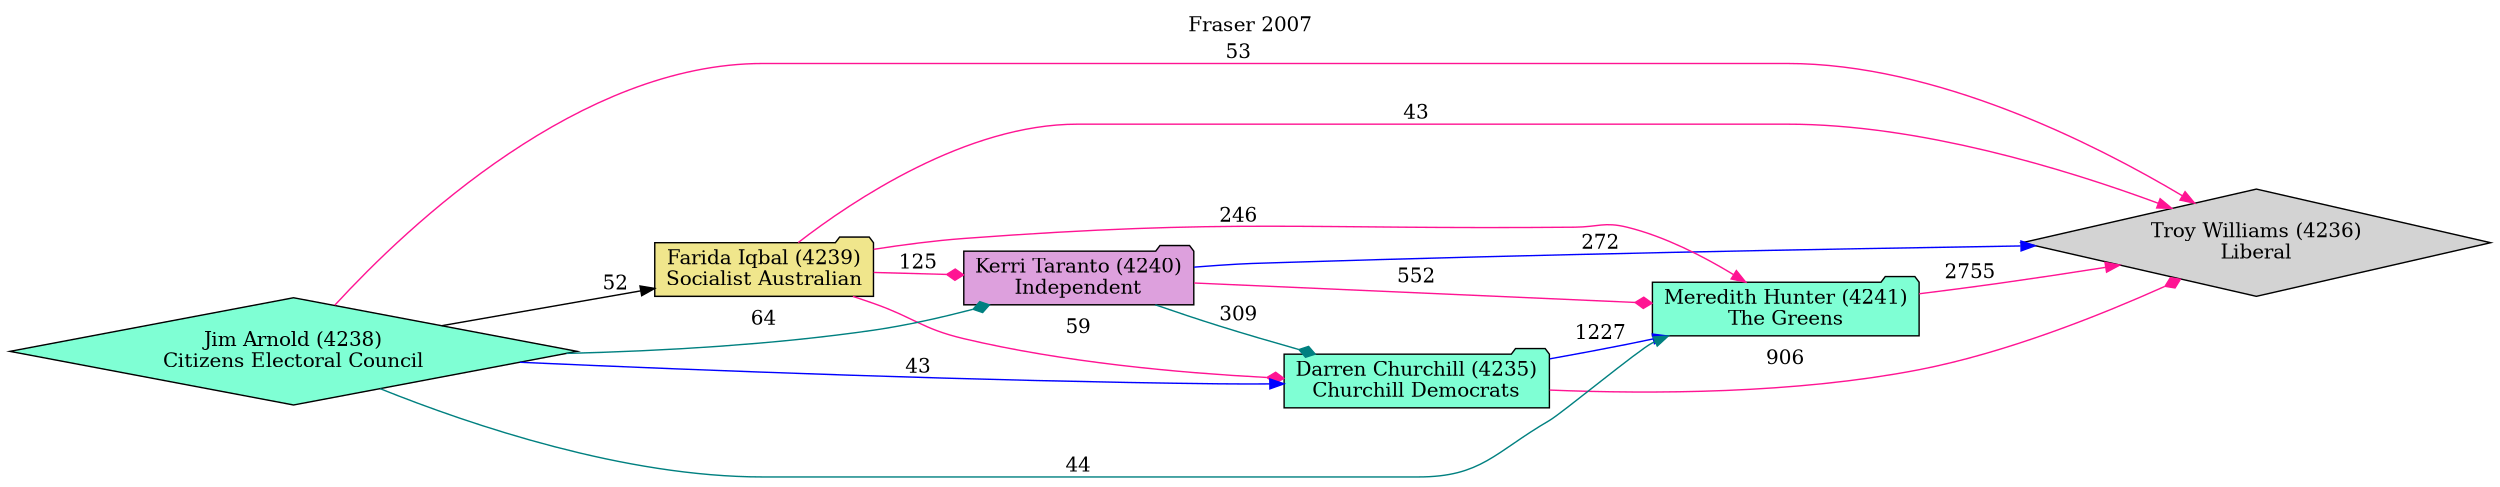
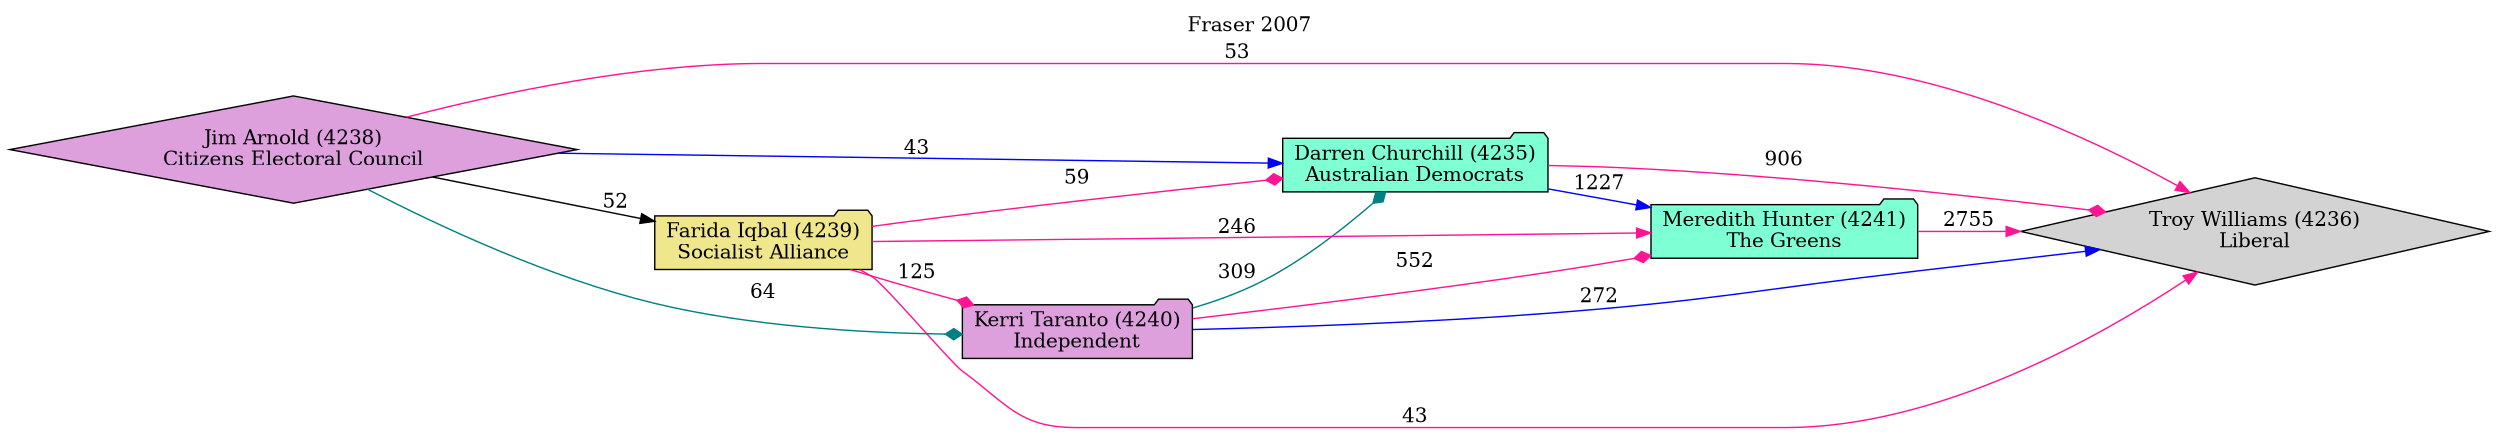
(764, 270) -> (763, 243)
(294, 351) -> (294, 150)
(1417, 381) -> (1415, 165)
(1032, 477) -> none
